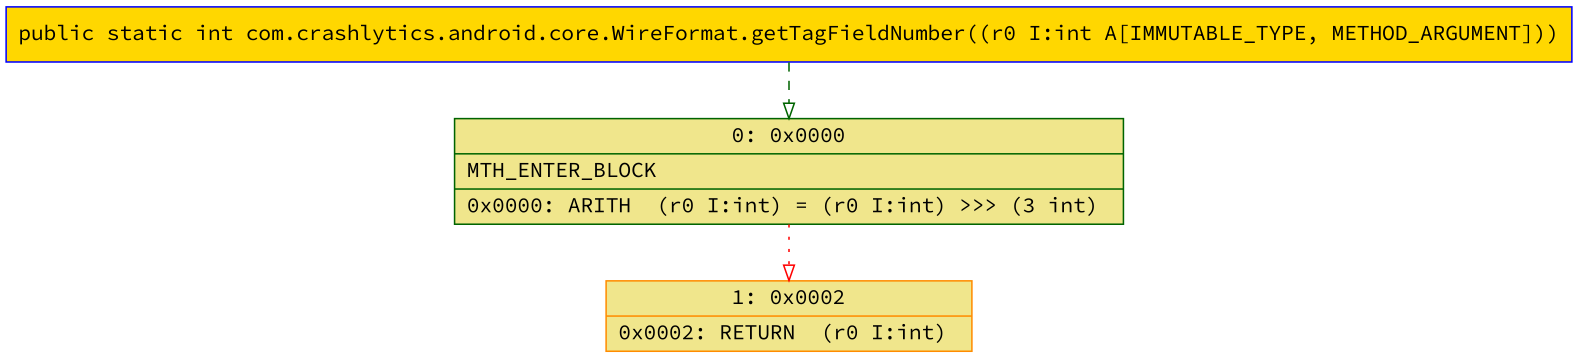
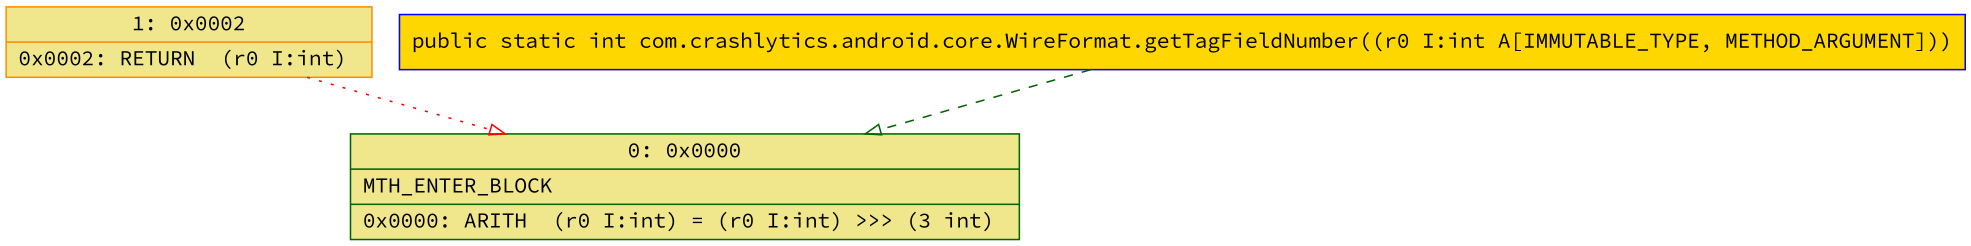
(789, 245) -> (399, 103)
